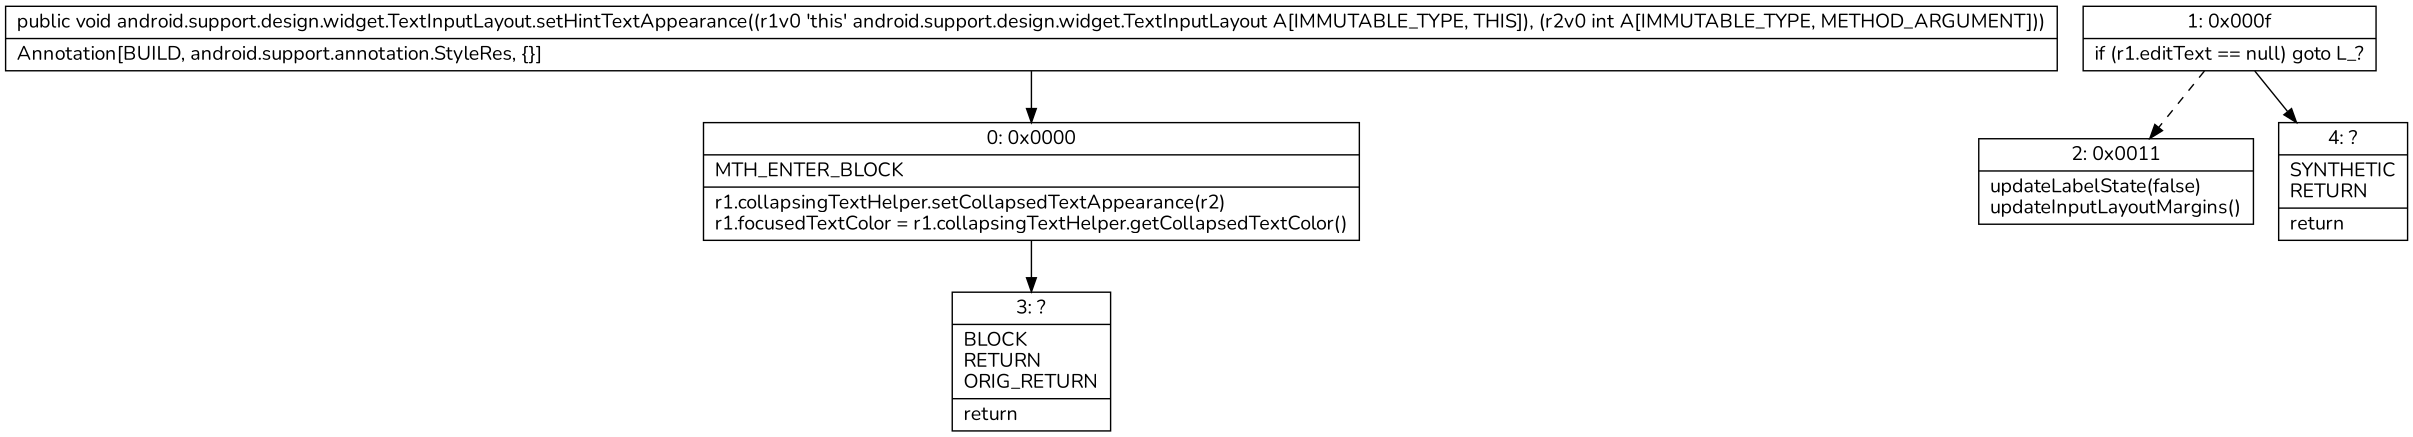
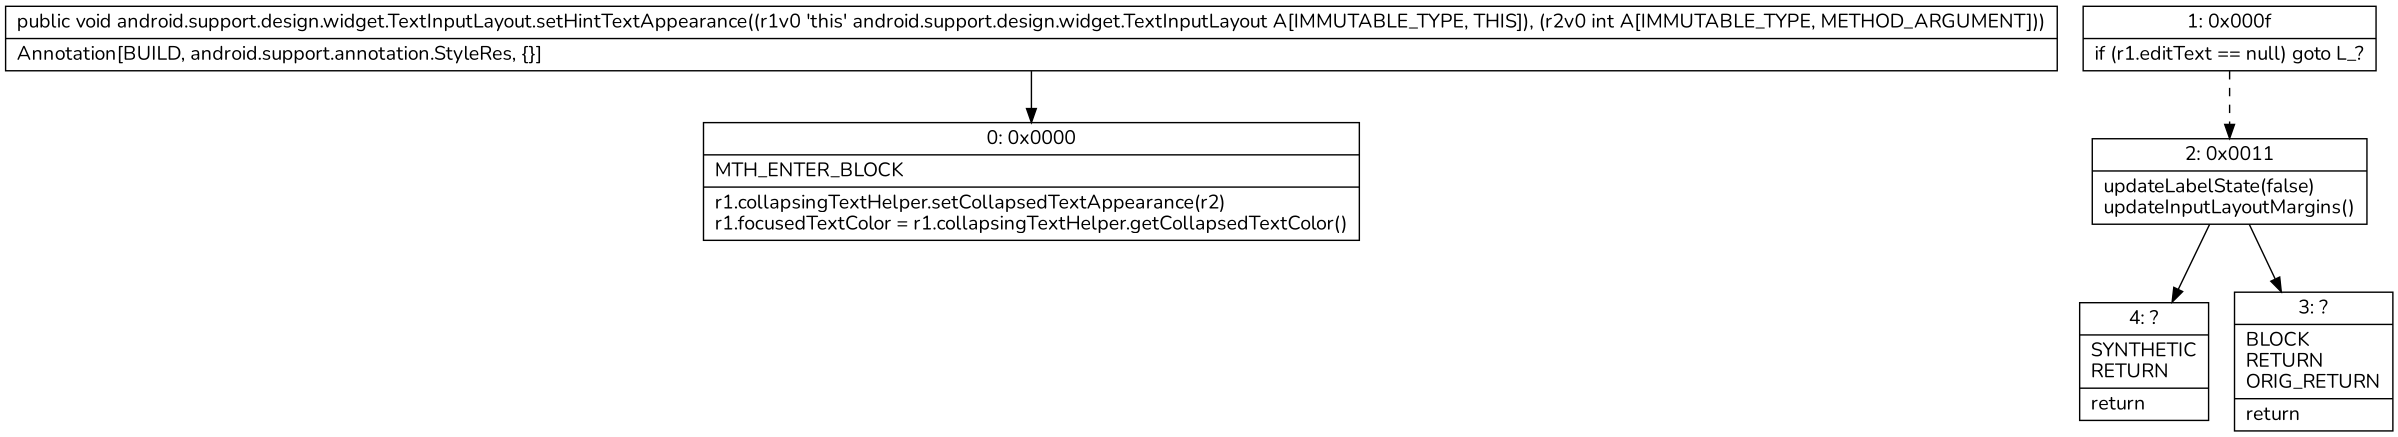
(2271, 91) -> (2194, 257)
(1031, 259) -> (2262, 252)
